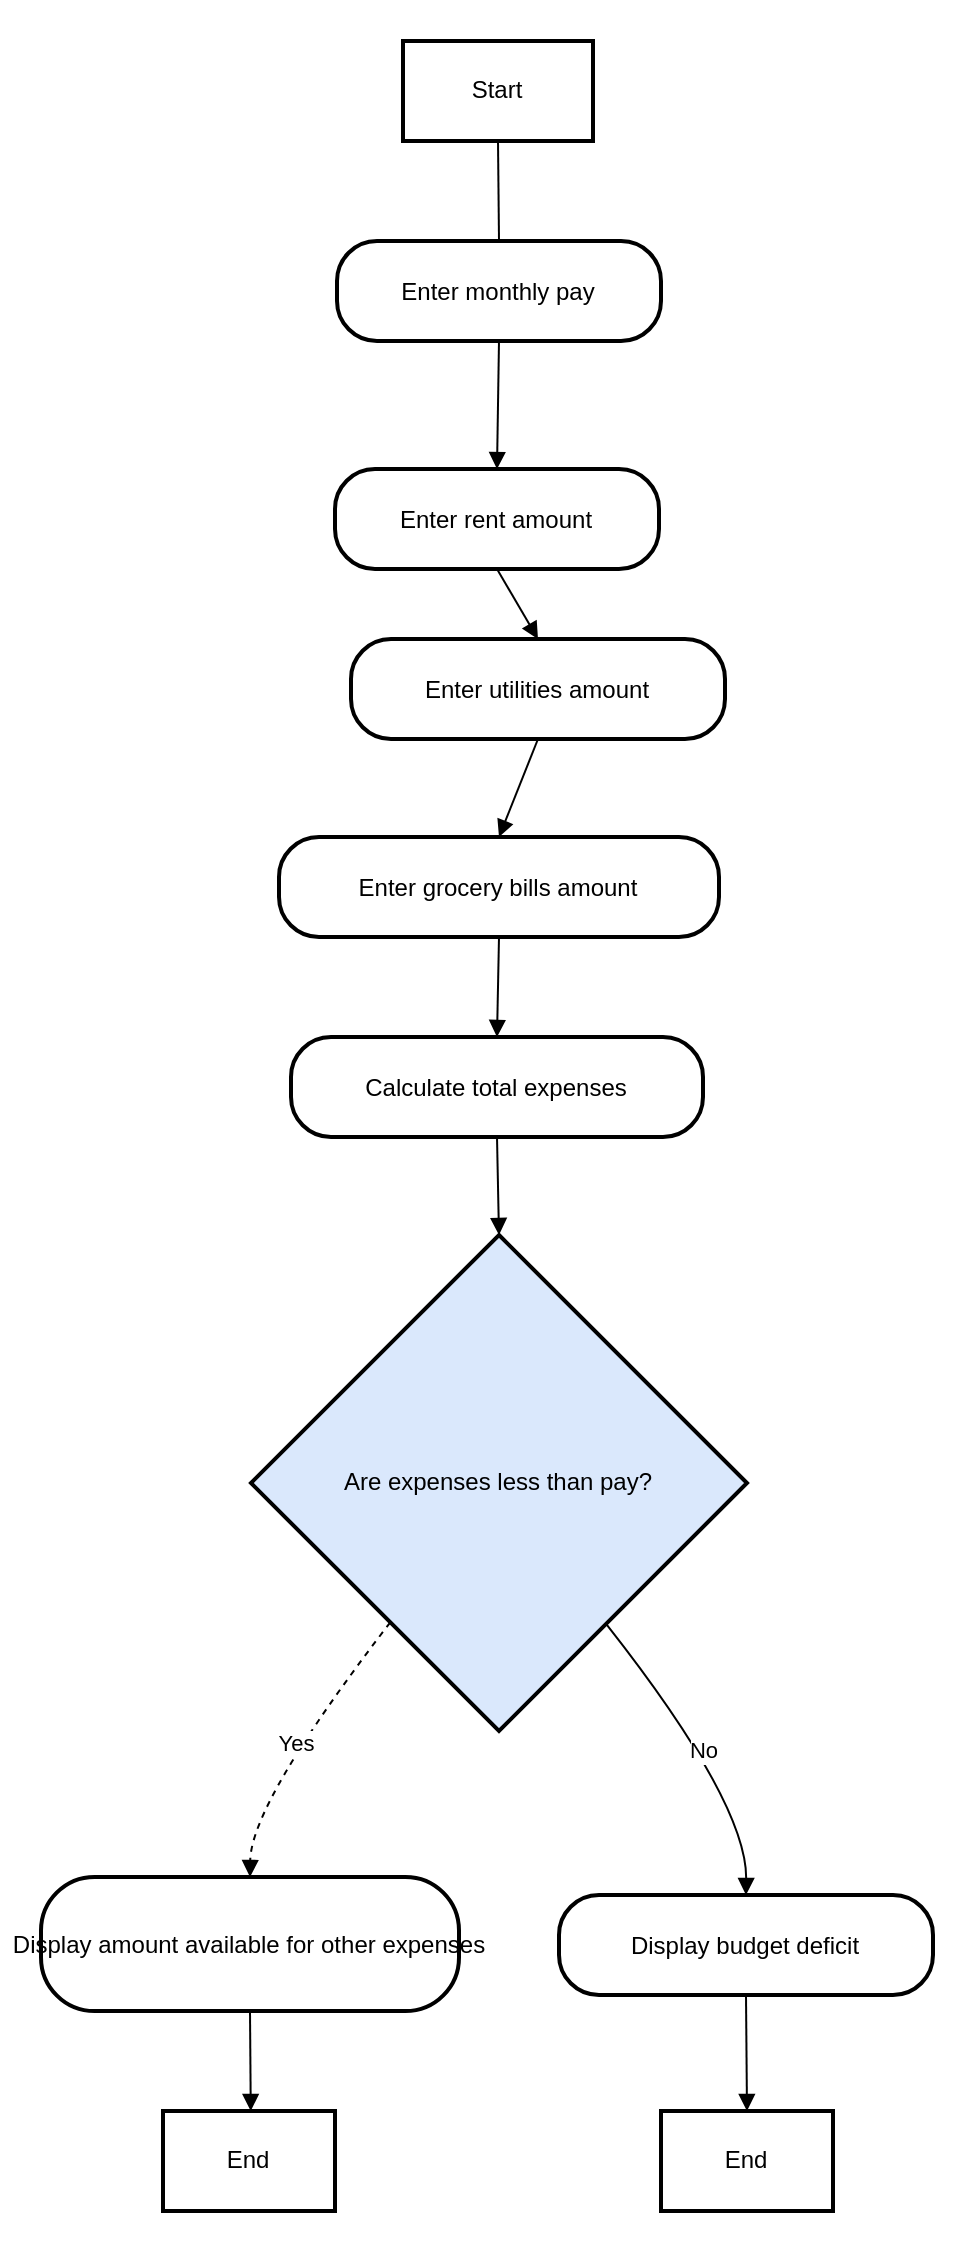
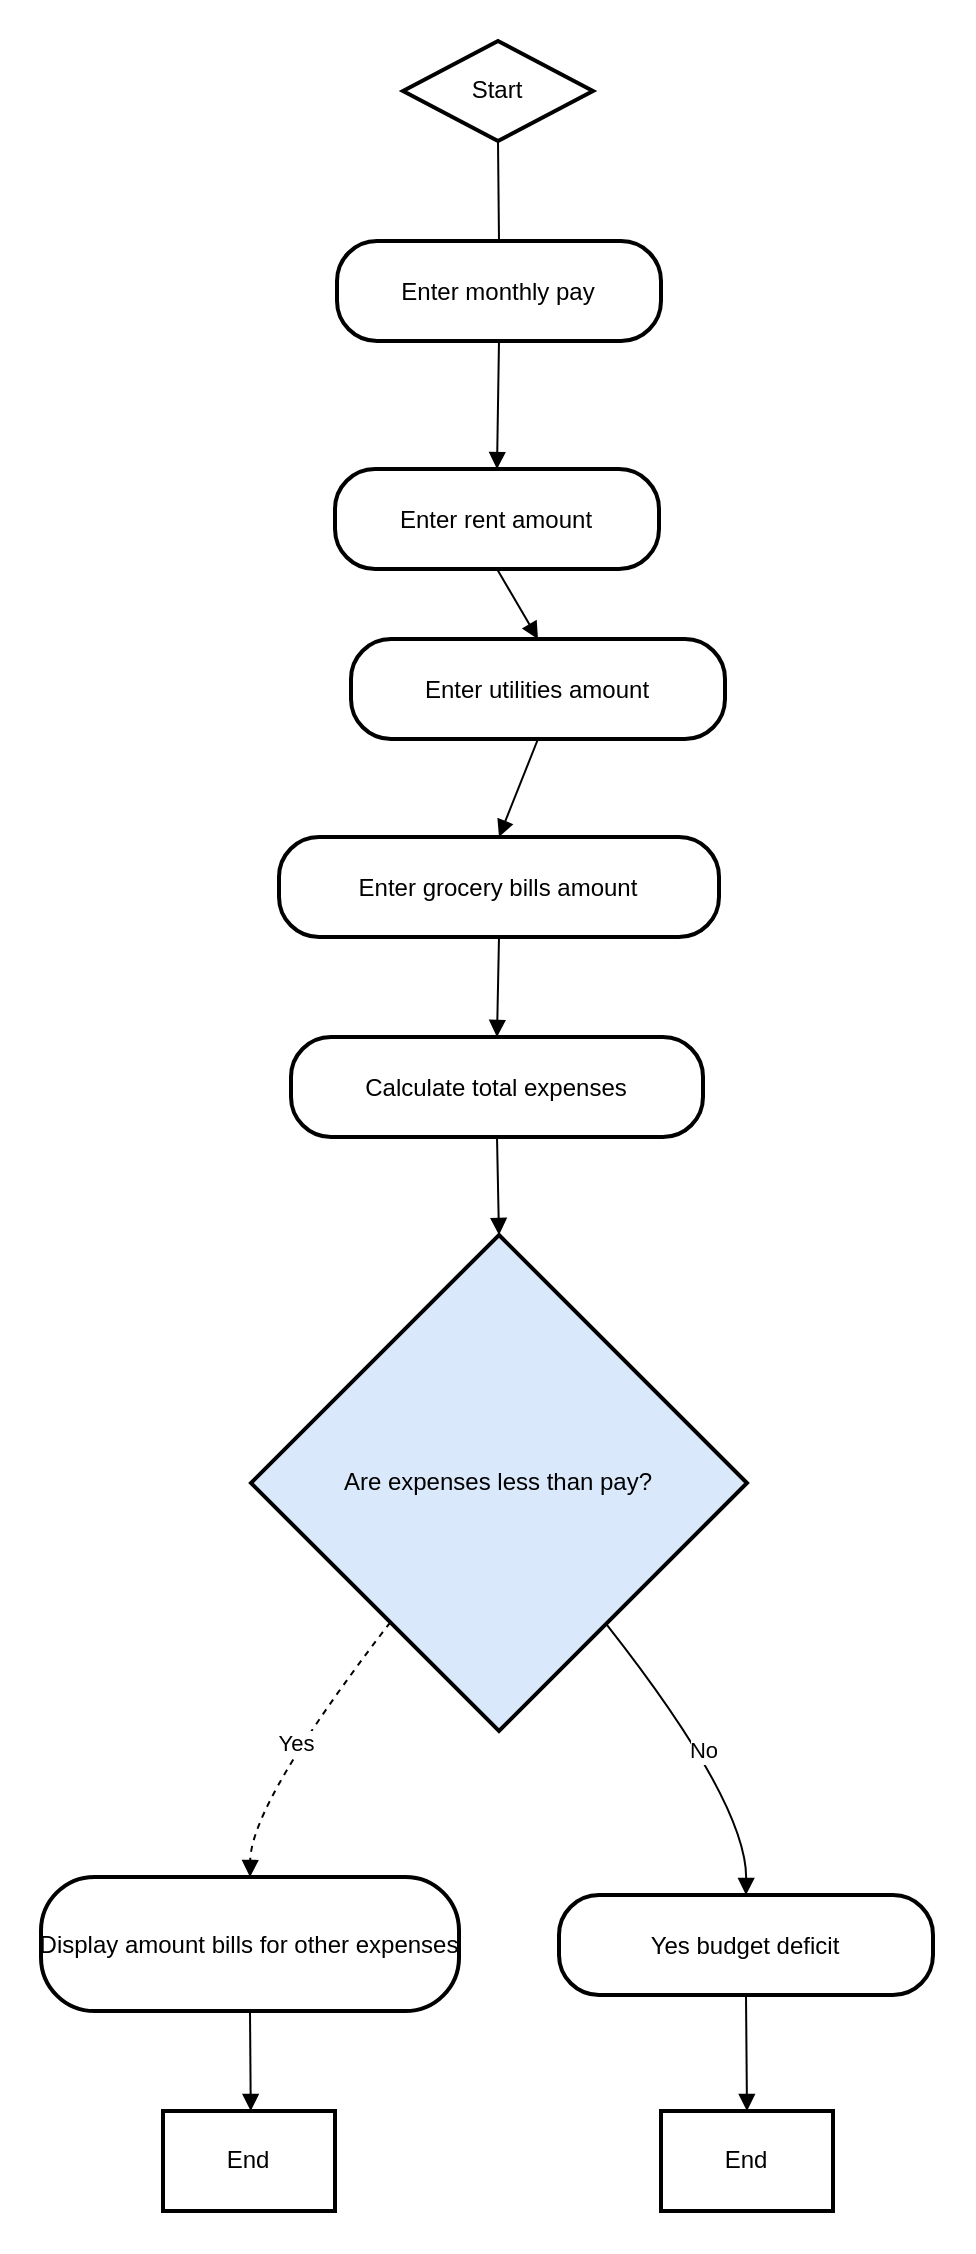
(498, 91) -> (498, 91)
(249, 1945) -> (249, 1945)
(745, 1946) -> (745, 1946)
